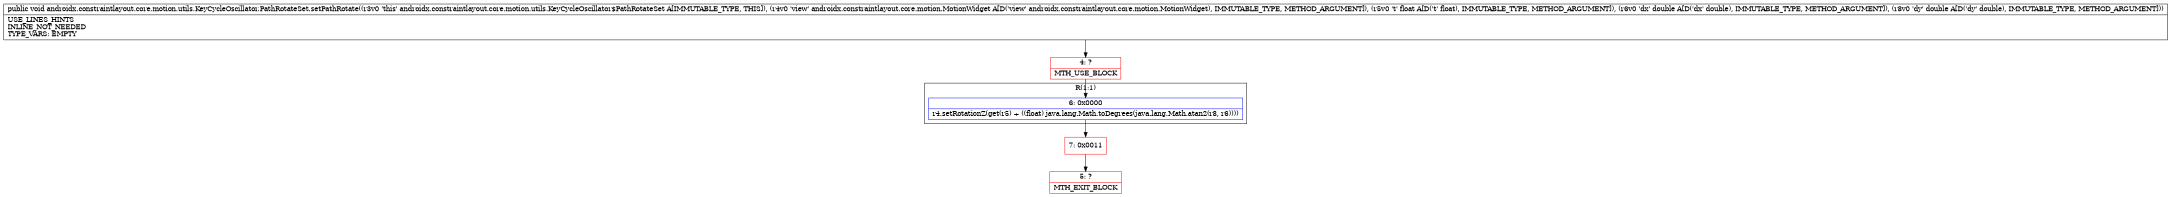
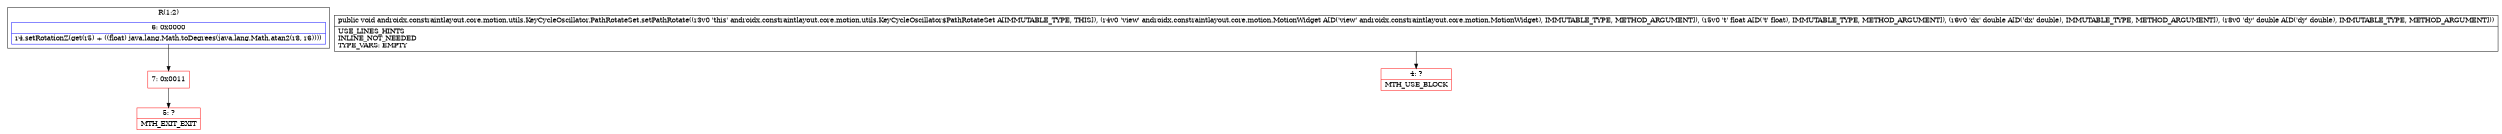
(1086, 86) -> none
(1086, 89) -> (169, 13)
(1086, 188) -> (169, 124)
